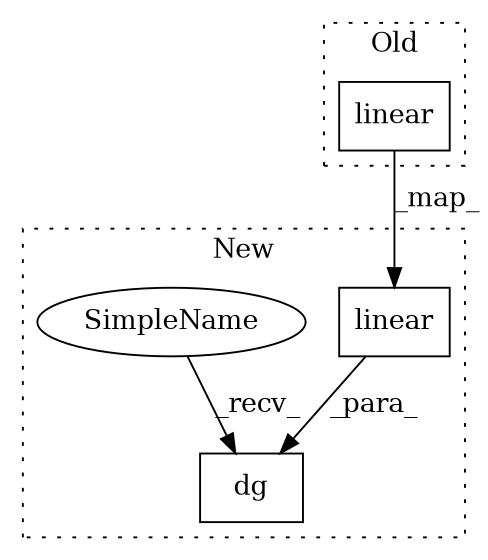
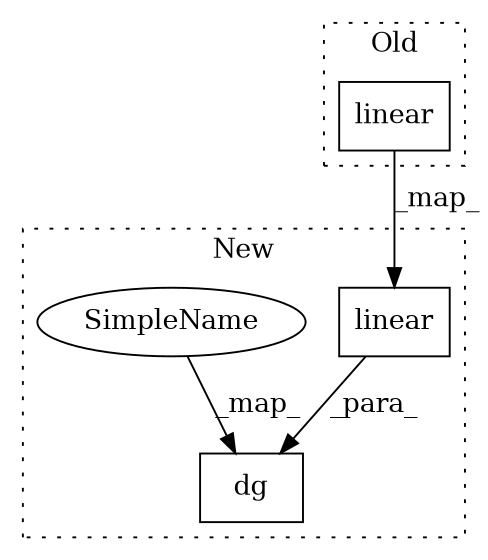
(258, 405) -> (258, 405)
